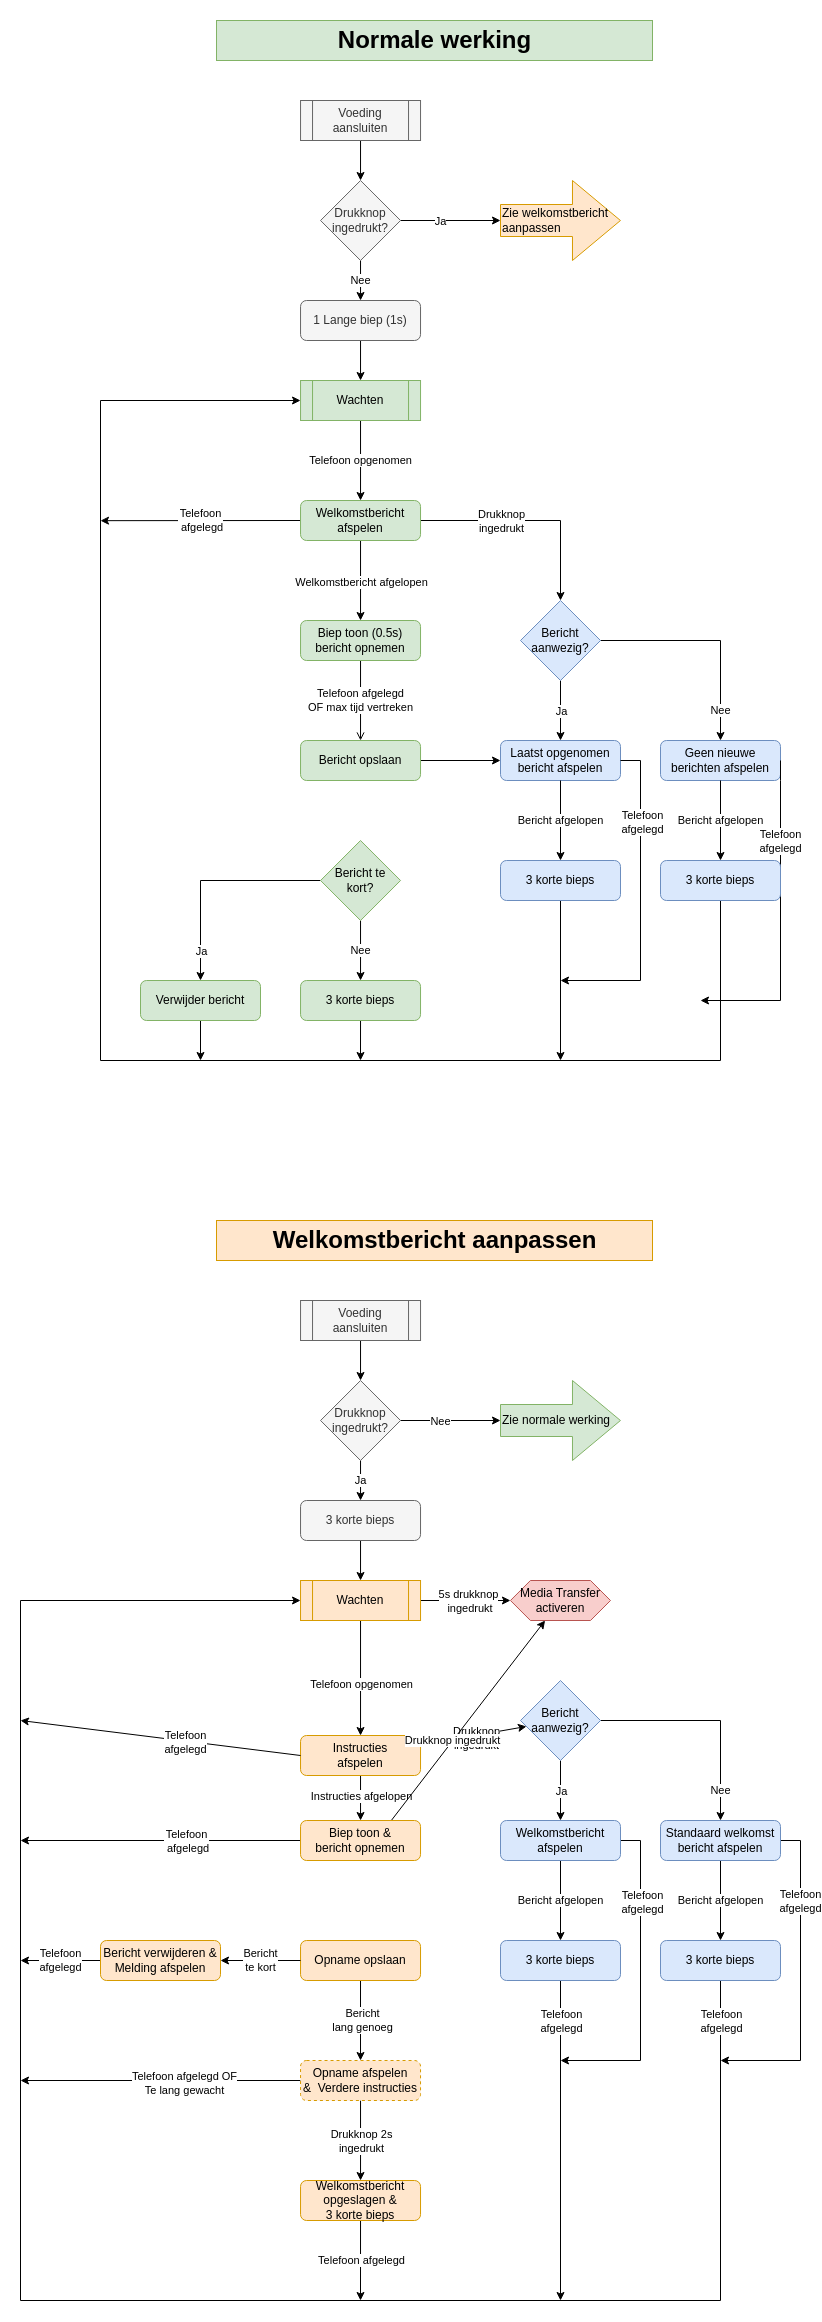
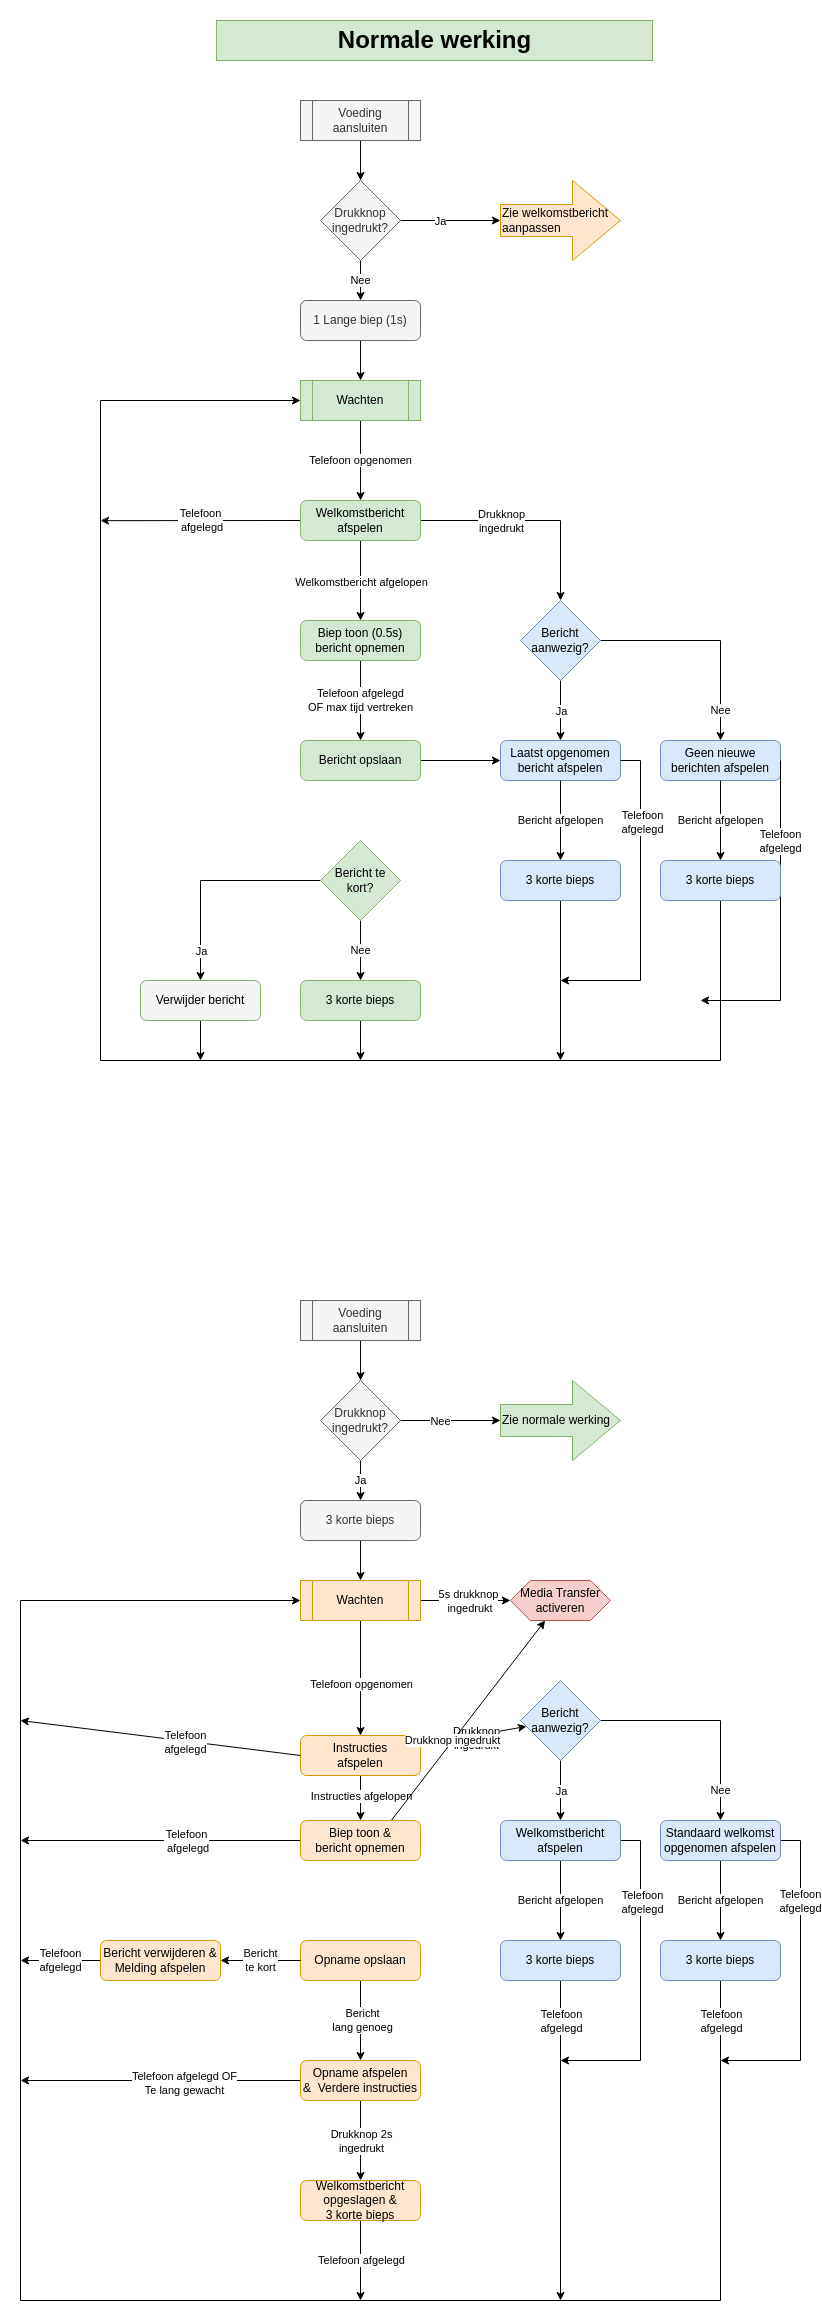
(361, 733) -> (361, 732)
(201, 1001) -> (201, 1001)
(435, 1241) -> none
(721, 1841) -> (721, 1841)
(361, 2081) -> (361, 2081)
